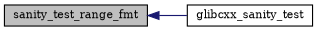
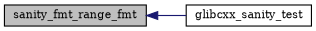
(76, 16) -> (75, 16)
